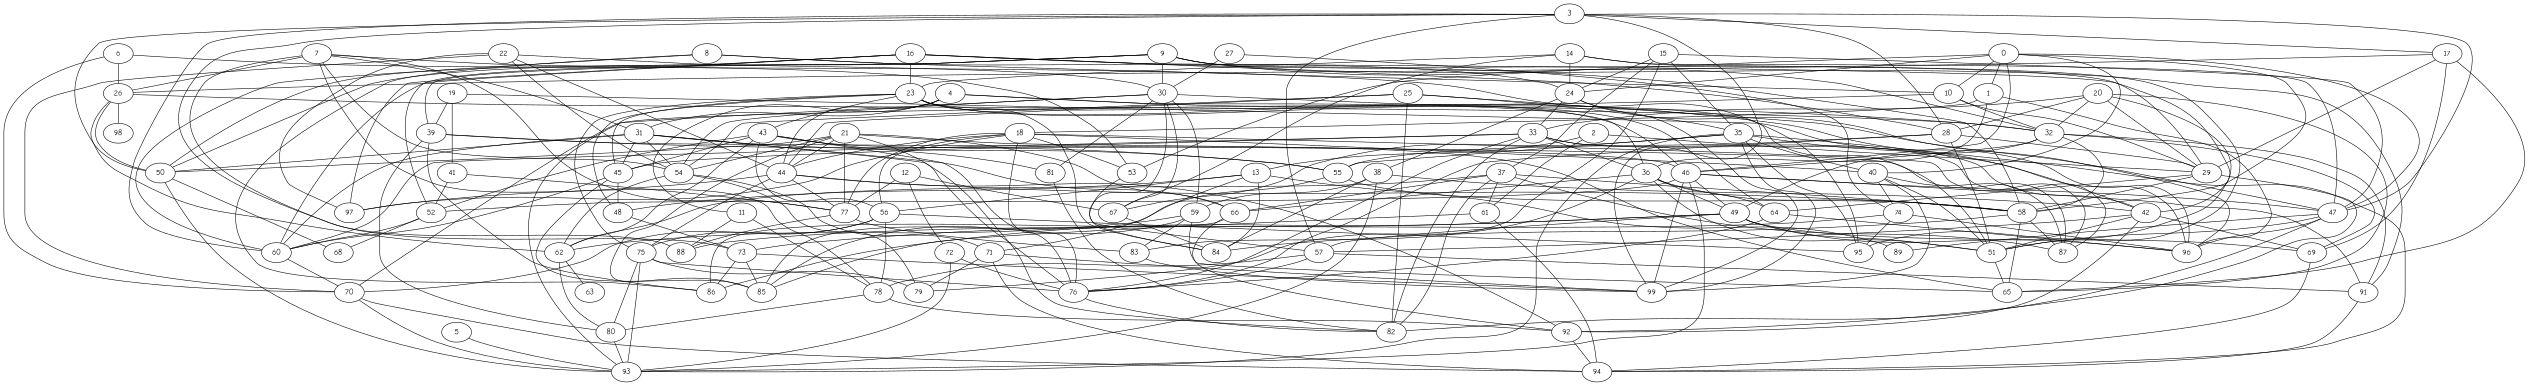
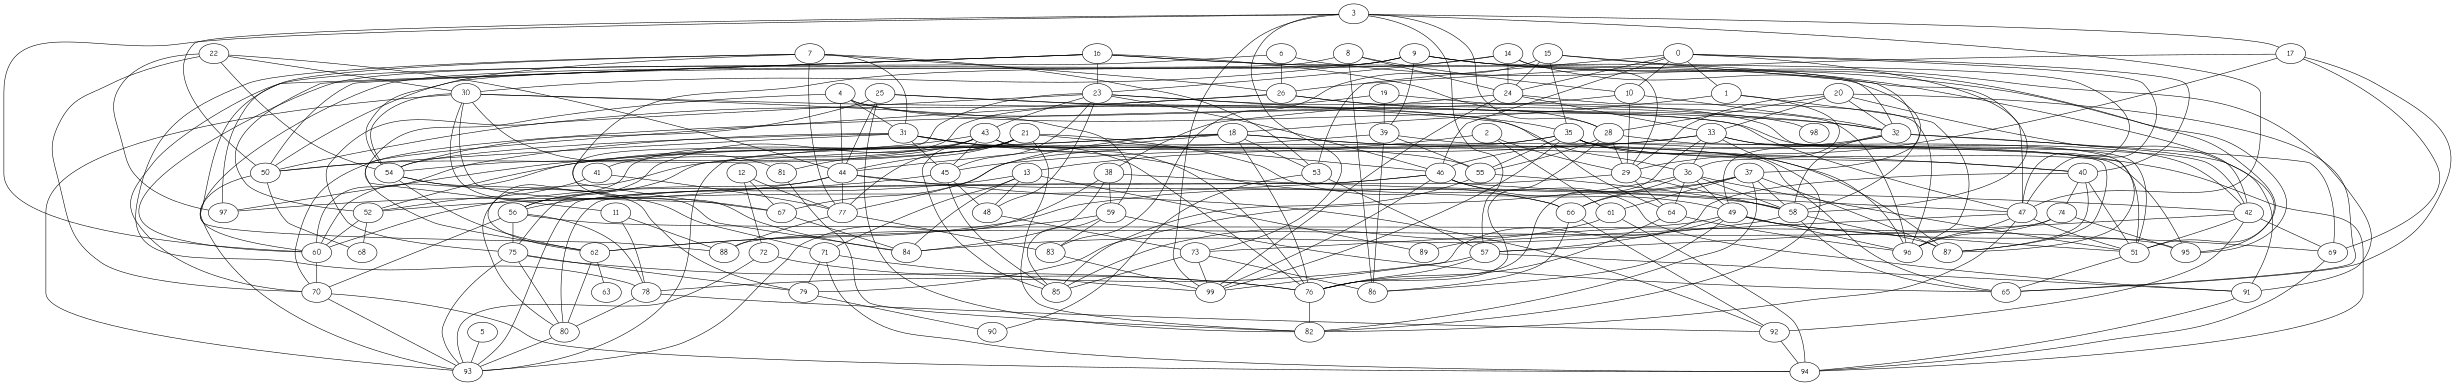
(1229, 54) -> none
(2075, 299) -> (1038, 184)
none -> (992, 332)
